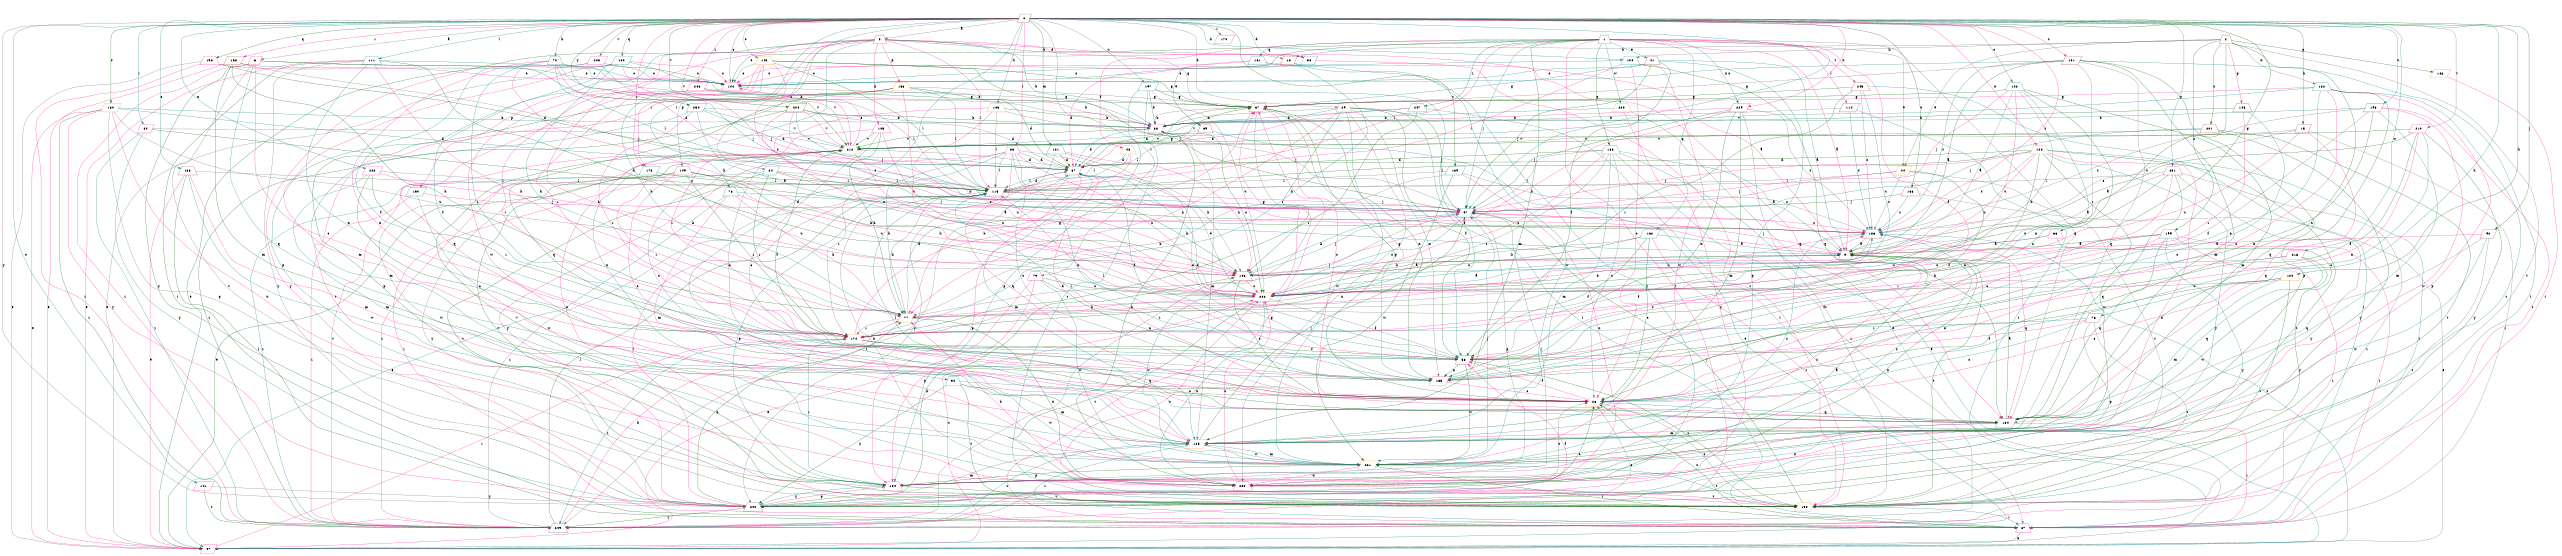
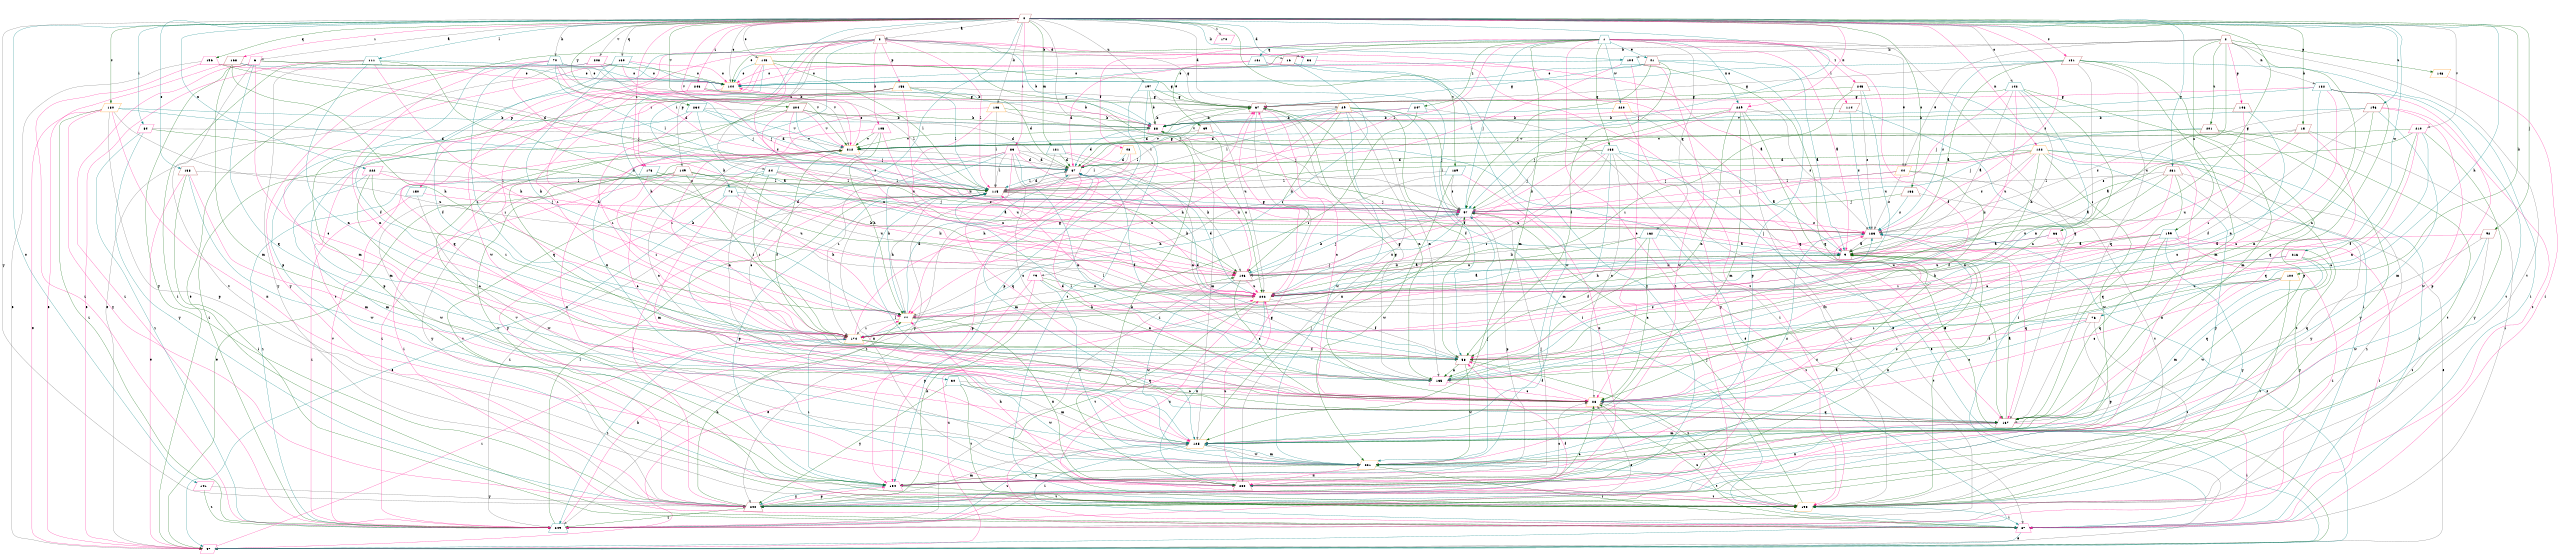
(731, 87) -> (731, 87)
none -> (1174, 160)
(1674, 197) -> (1451, 192)
(1666, 286) -> none
(2006, 423) -> (2006, 423)
none -> (2329, 522)
